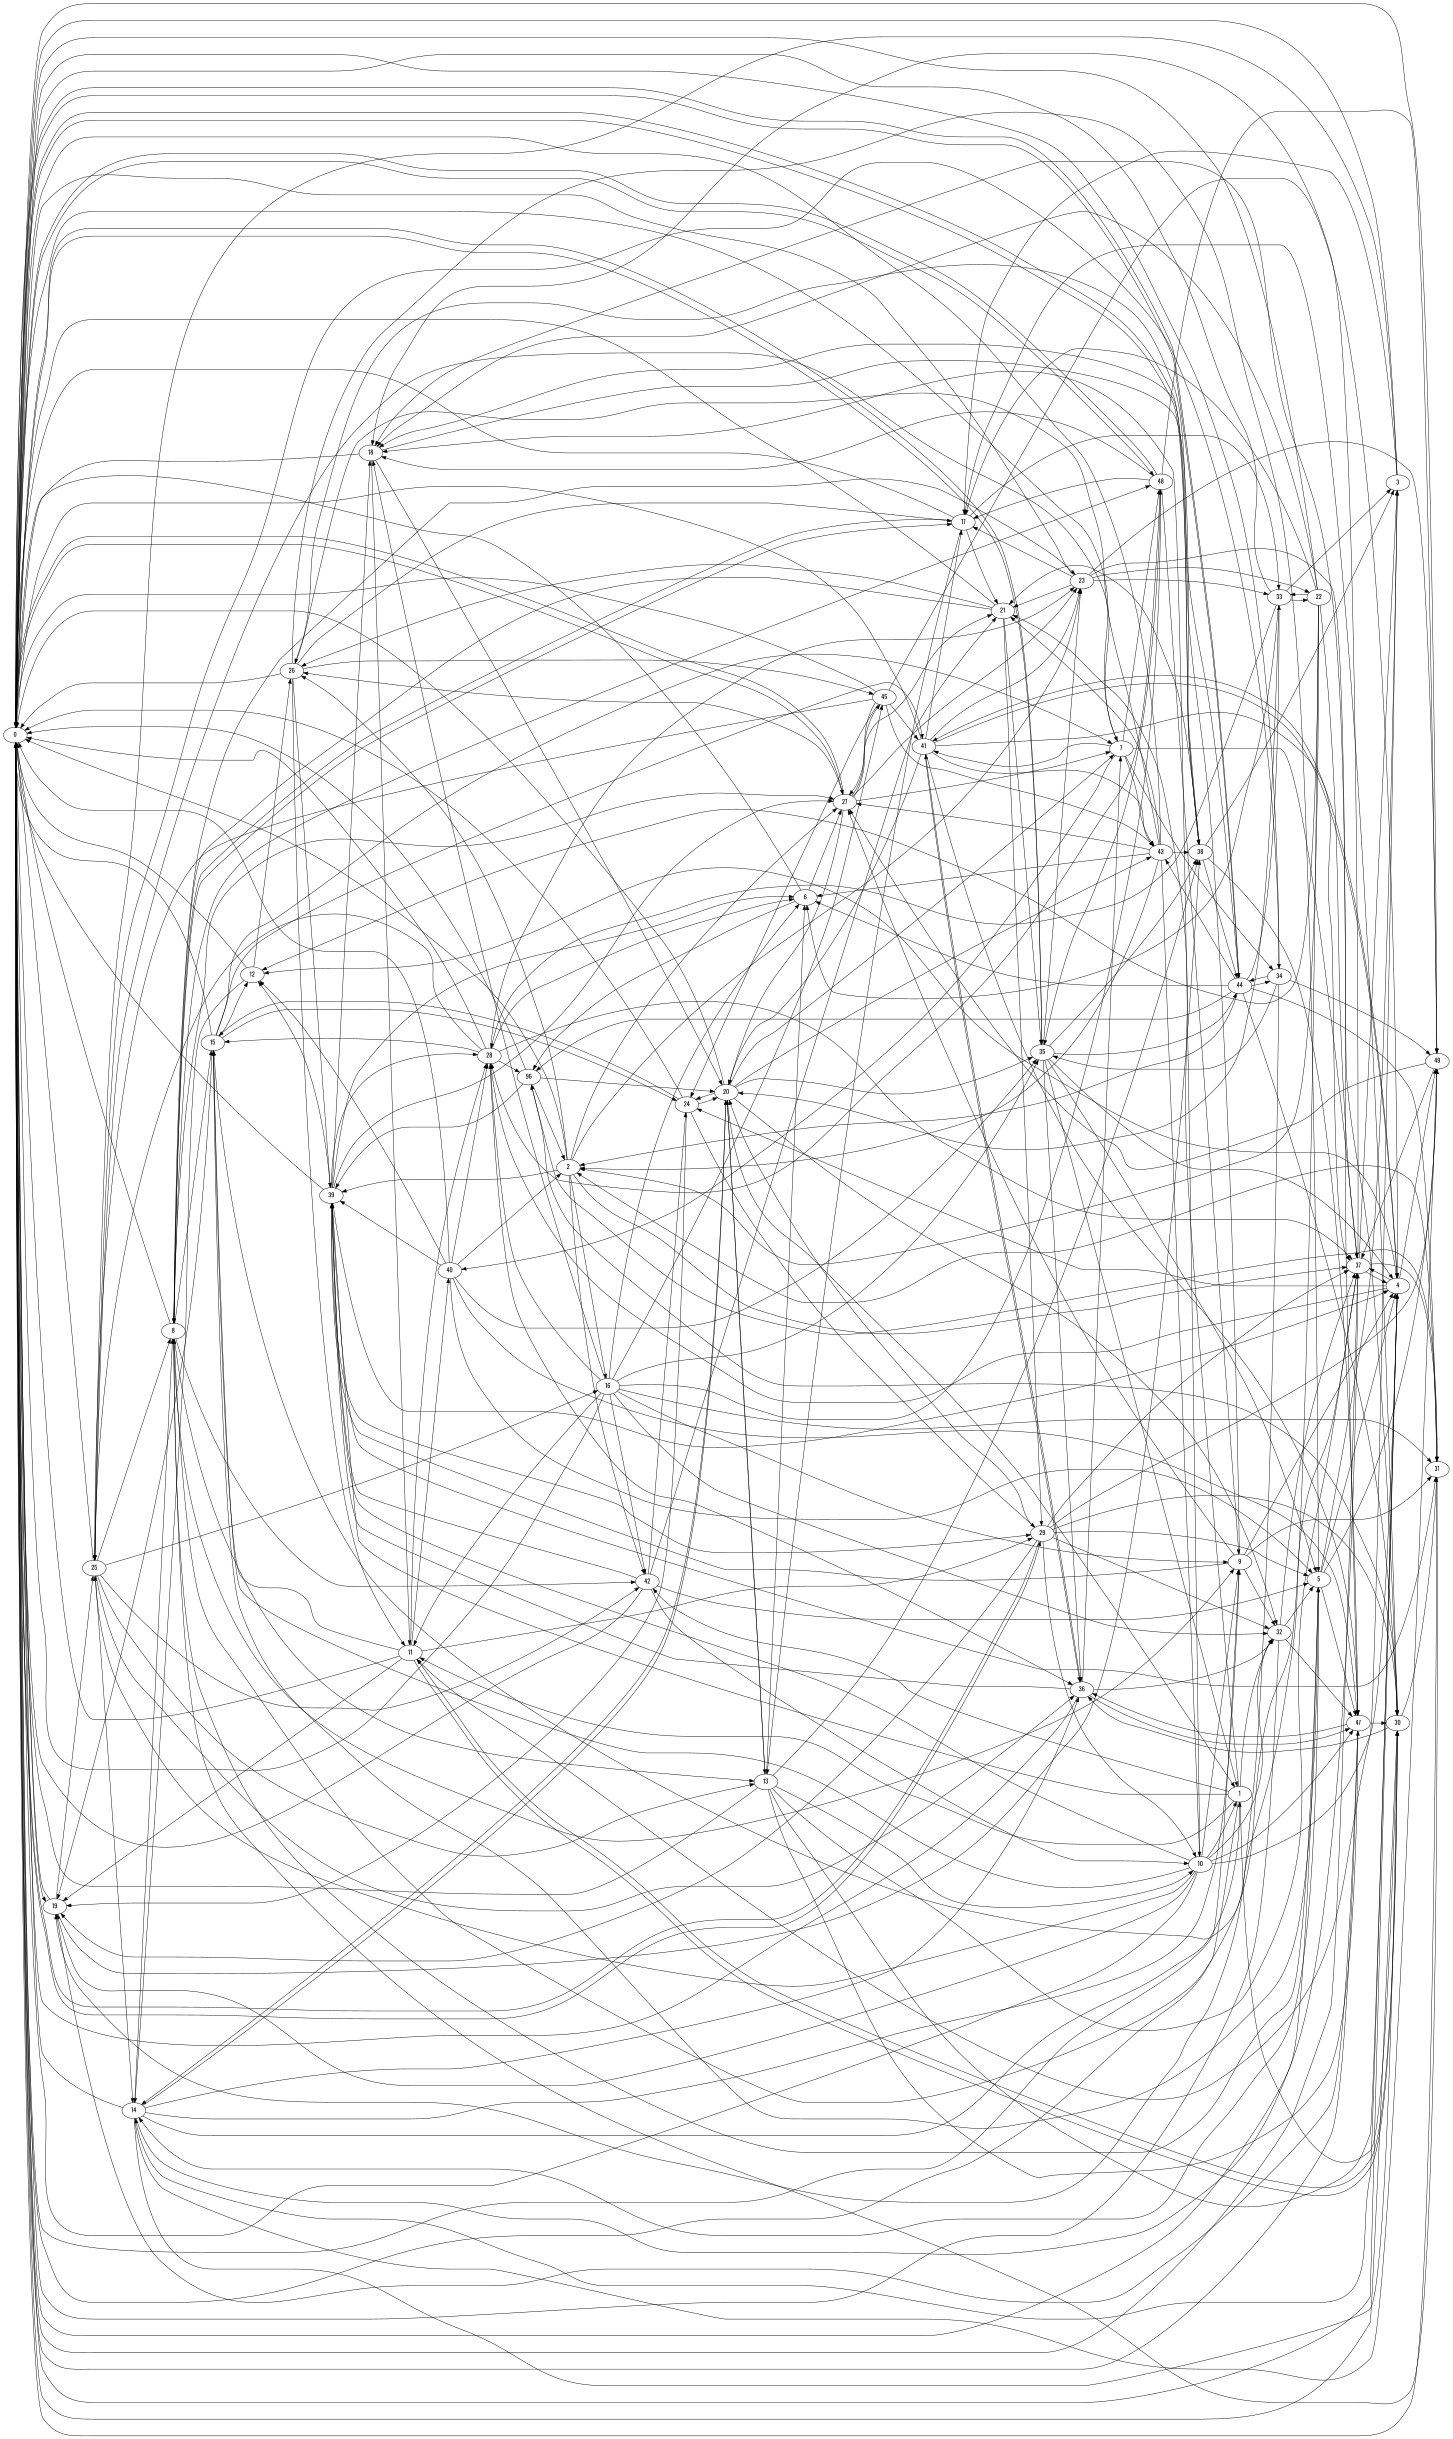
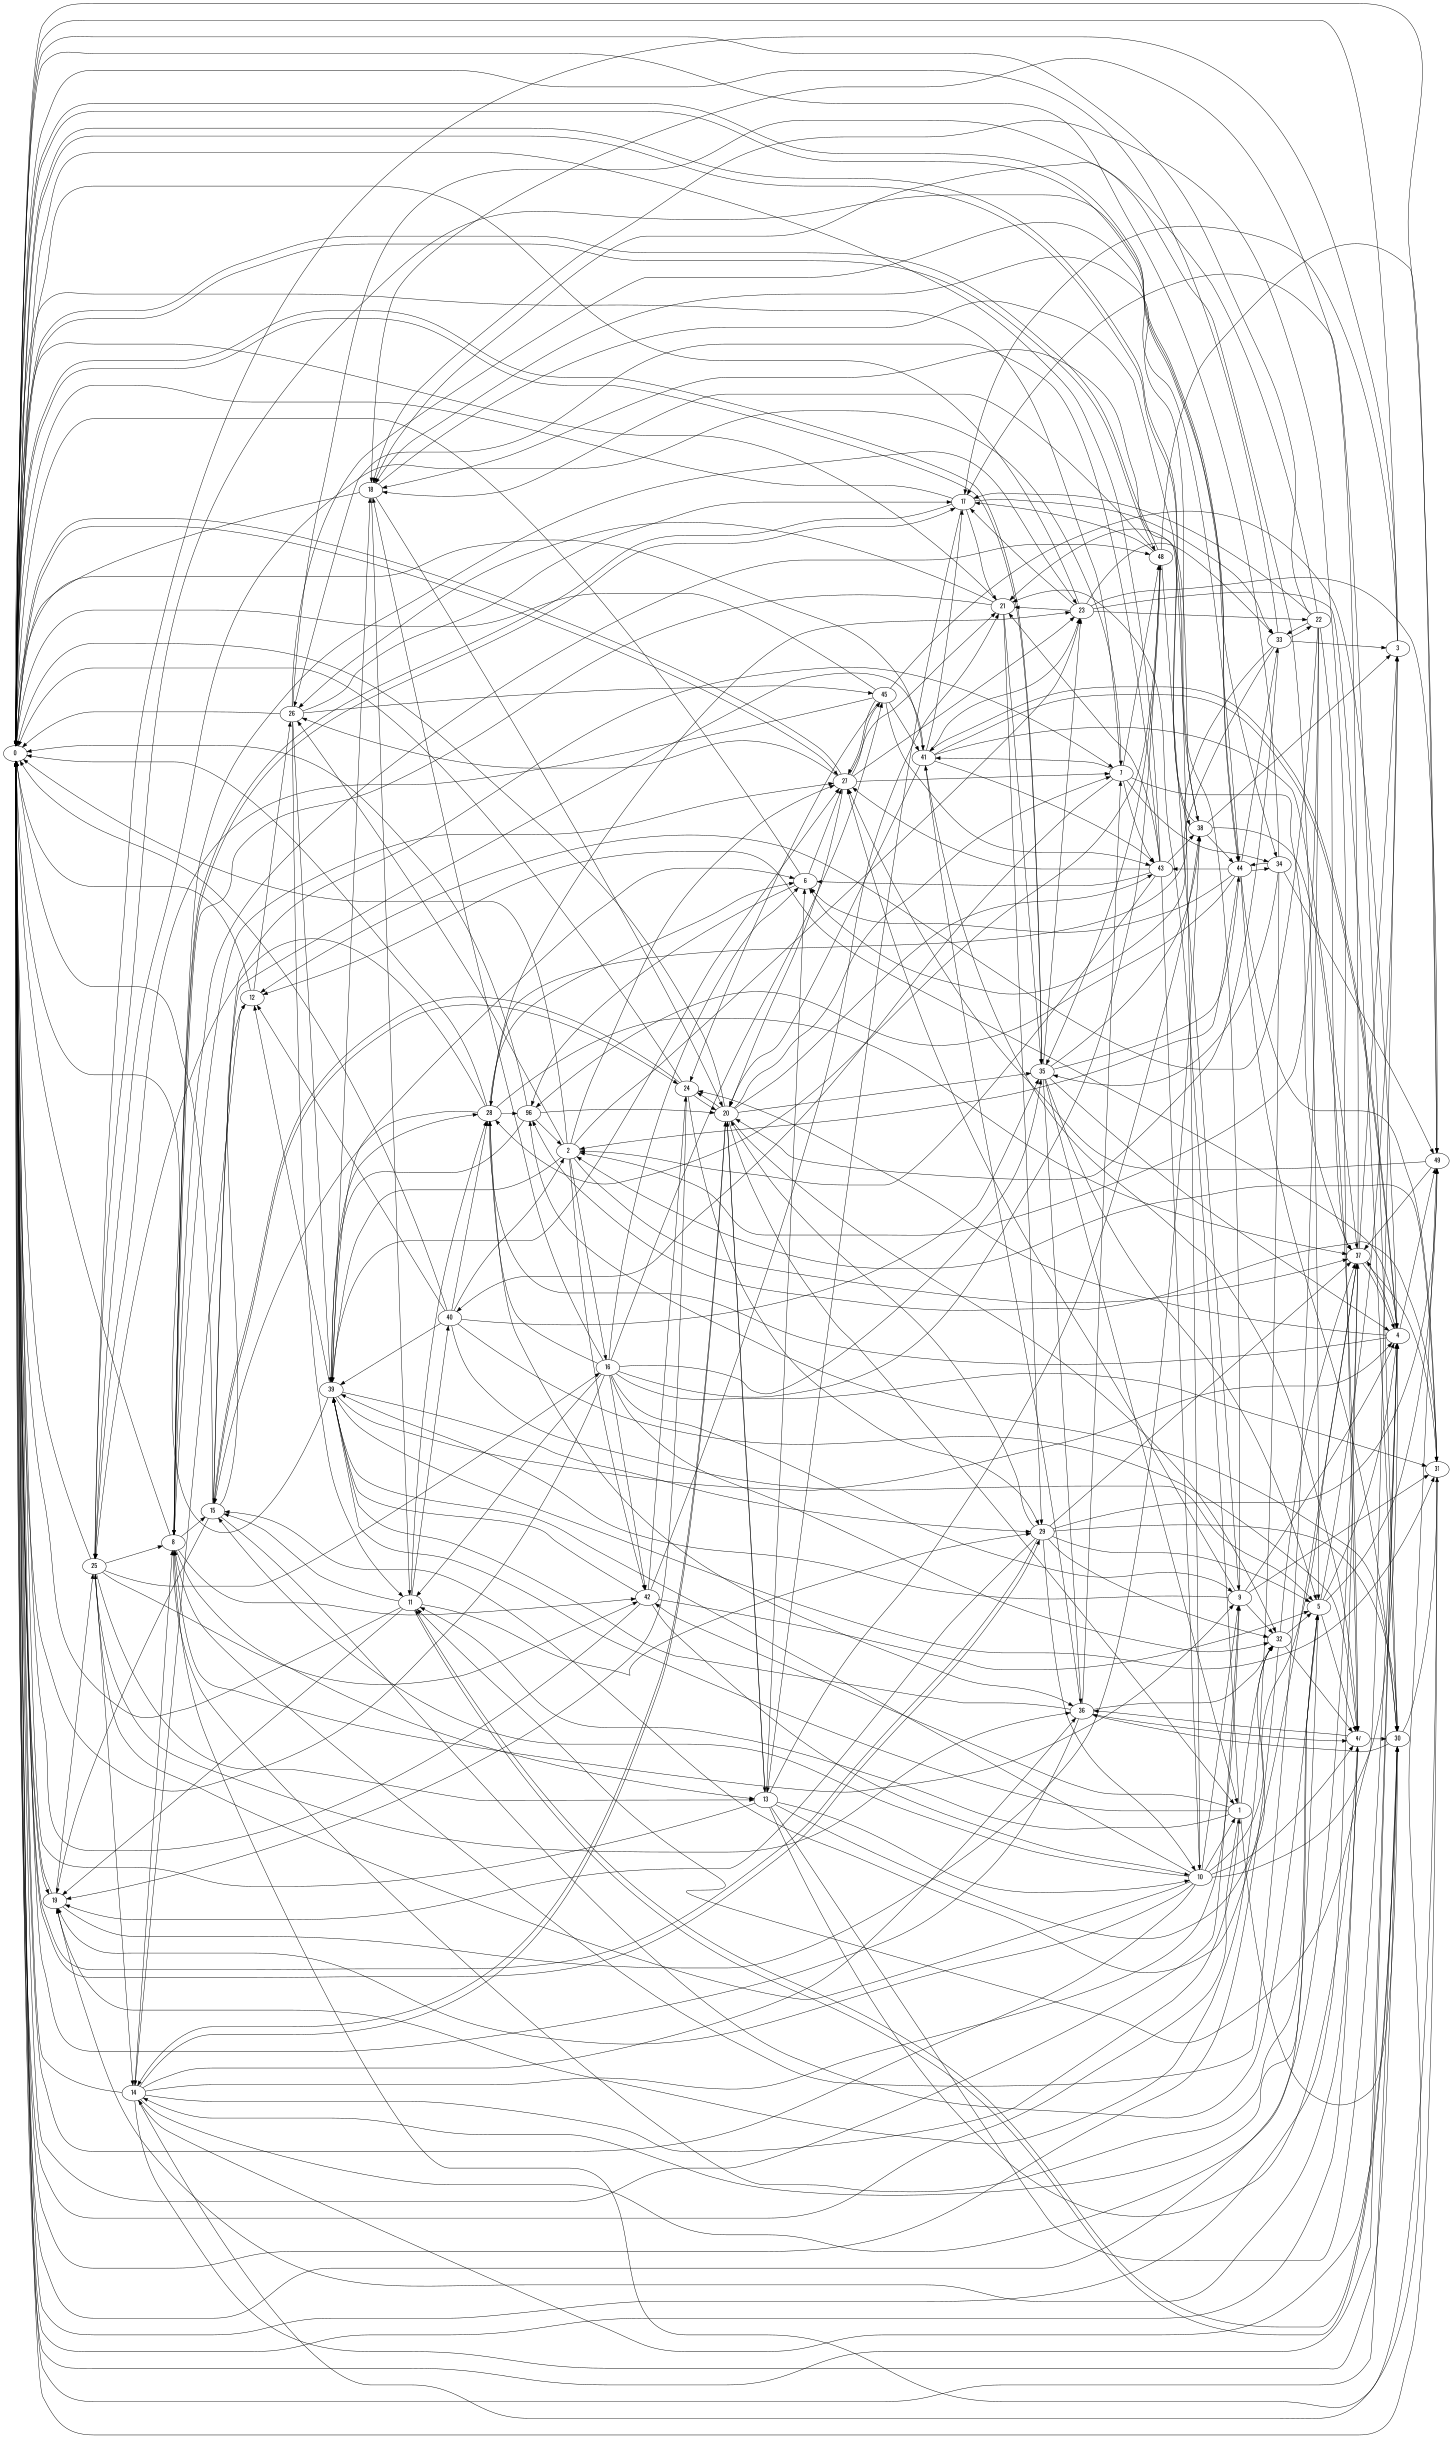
(998, 1217) -> none
